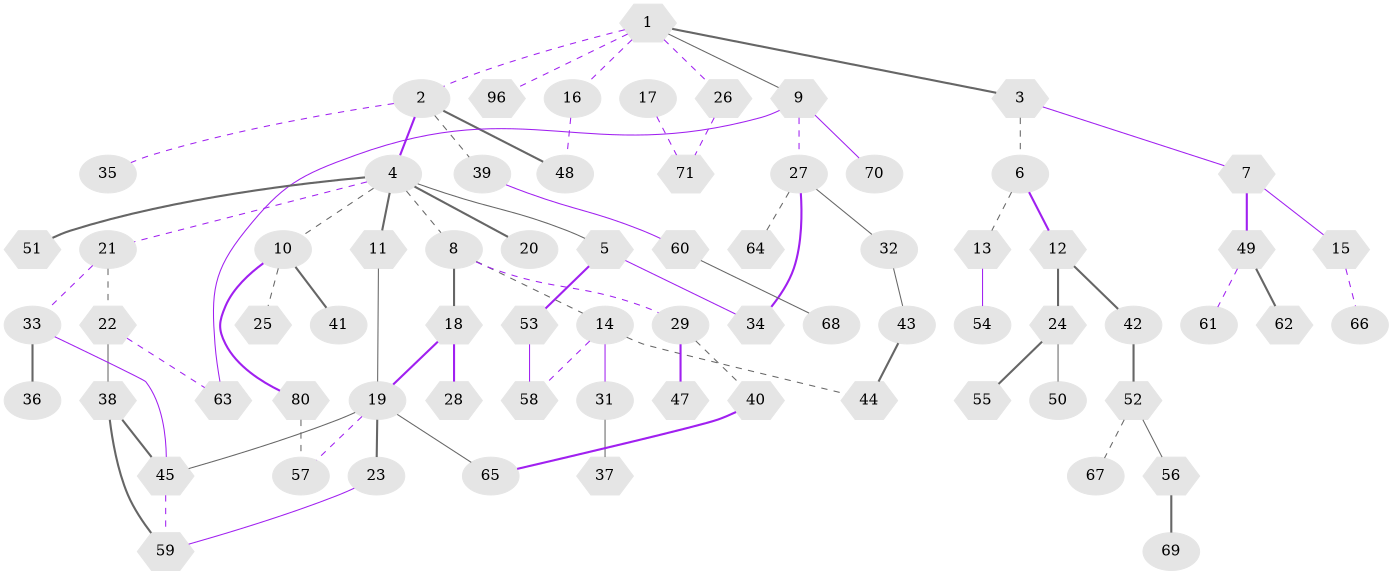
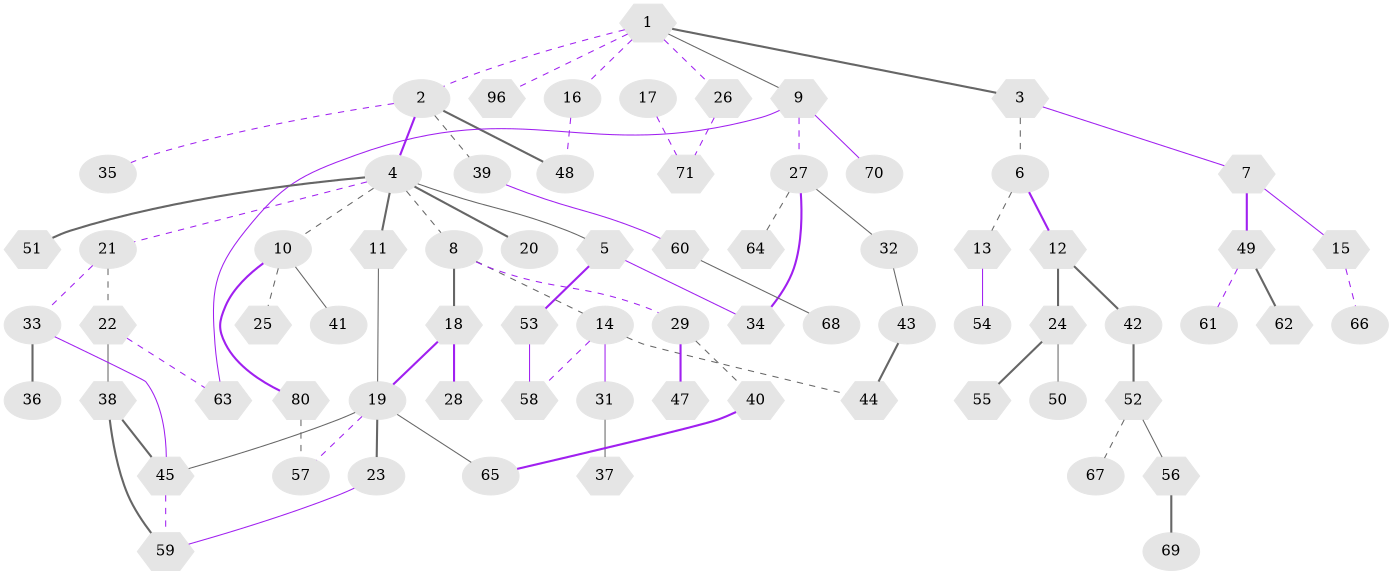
(311, 287) -> (311, 287)
